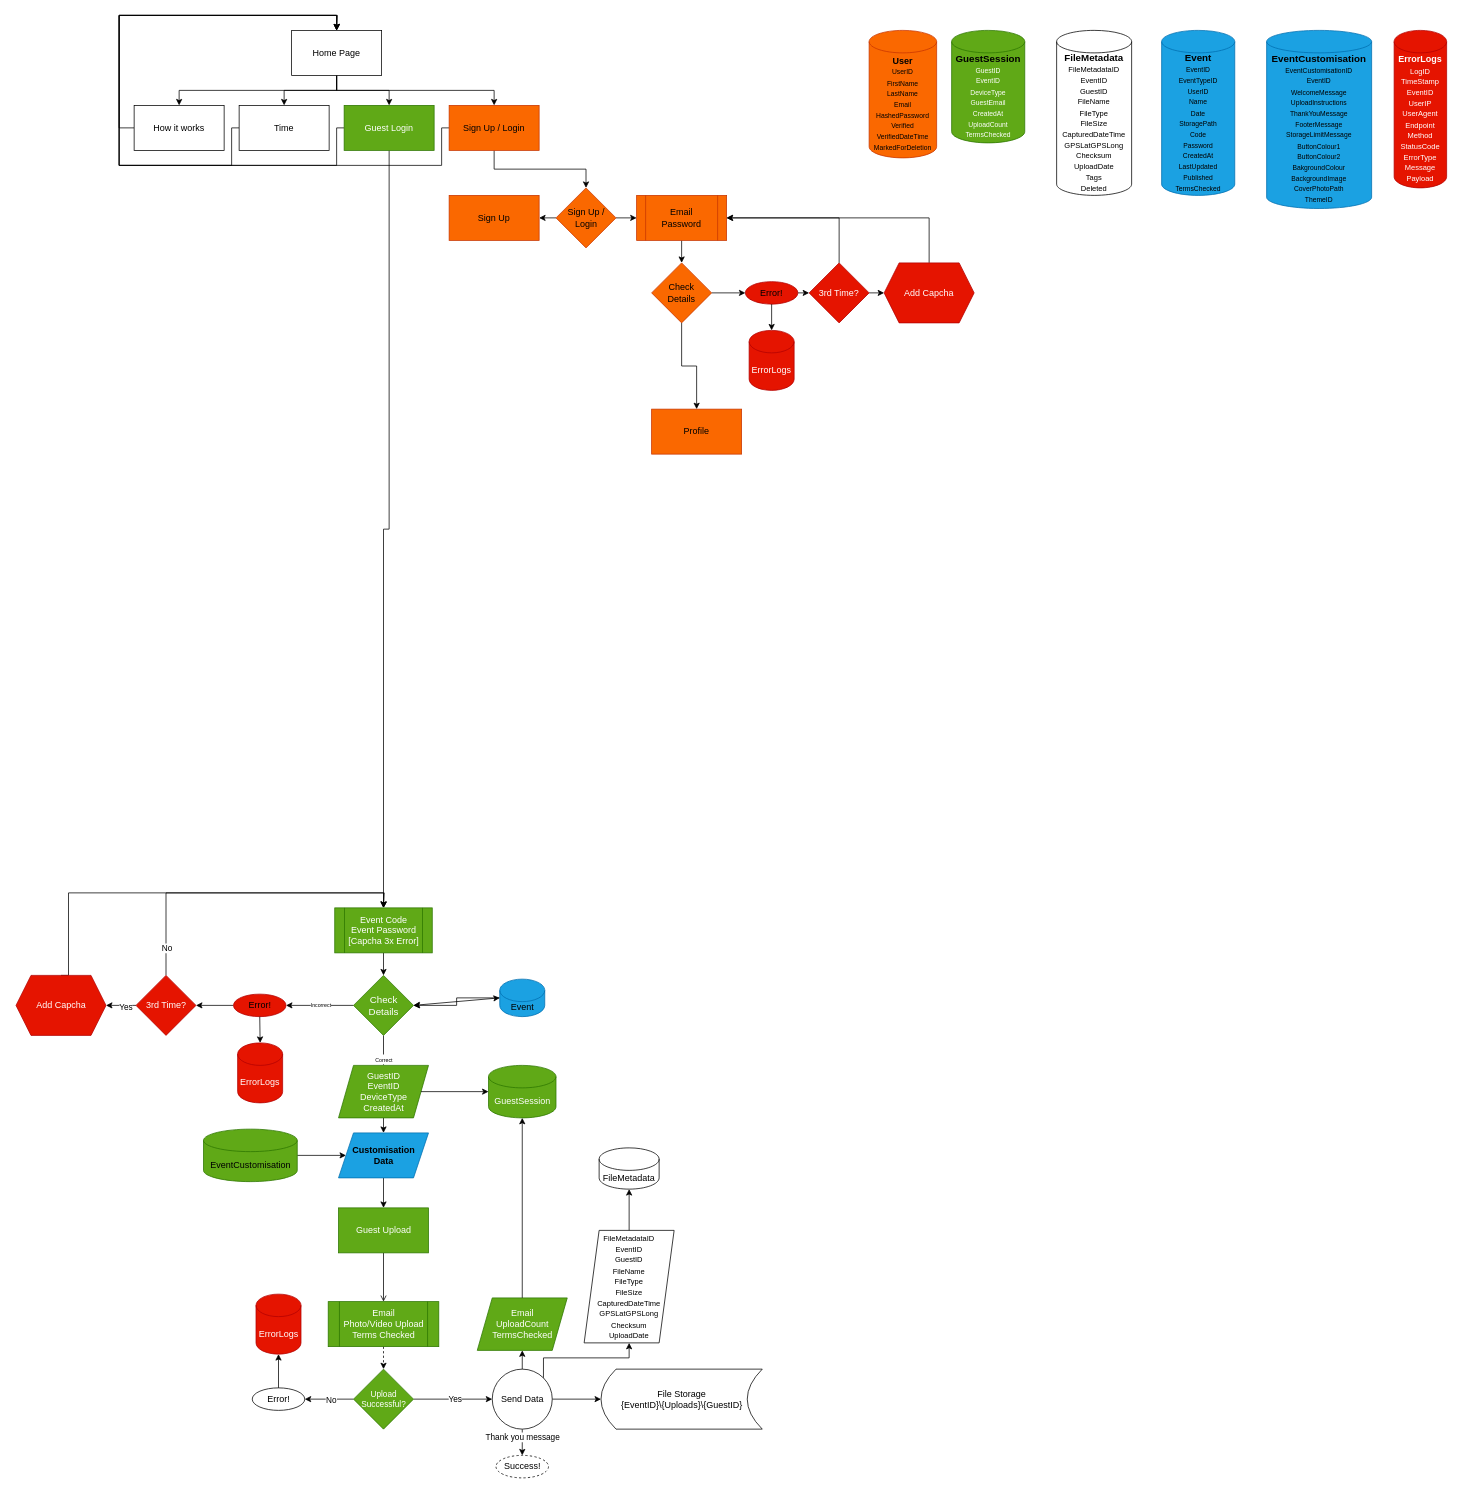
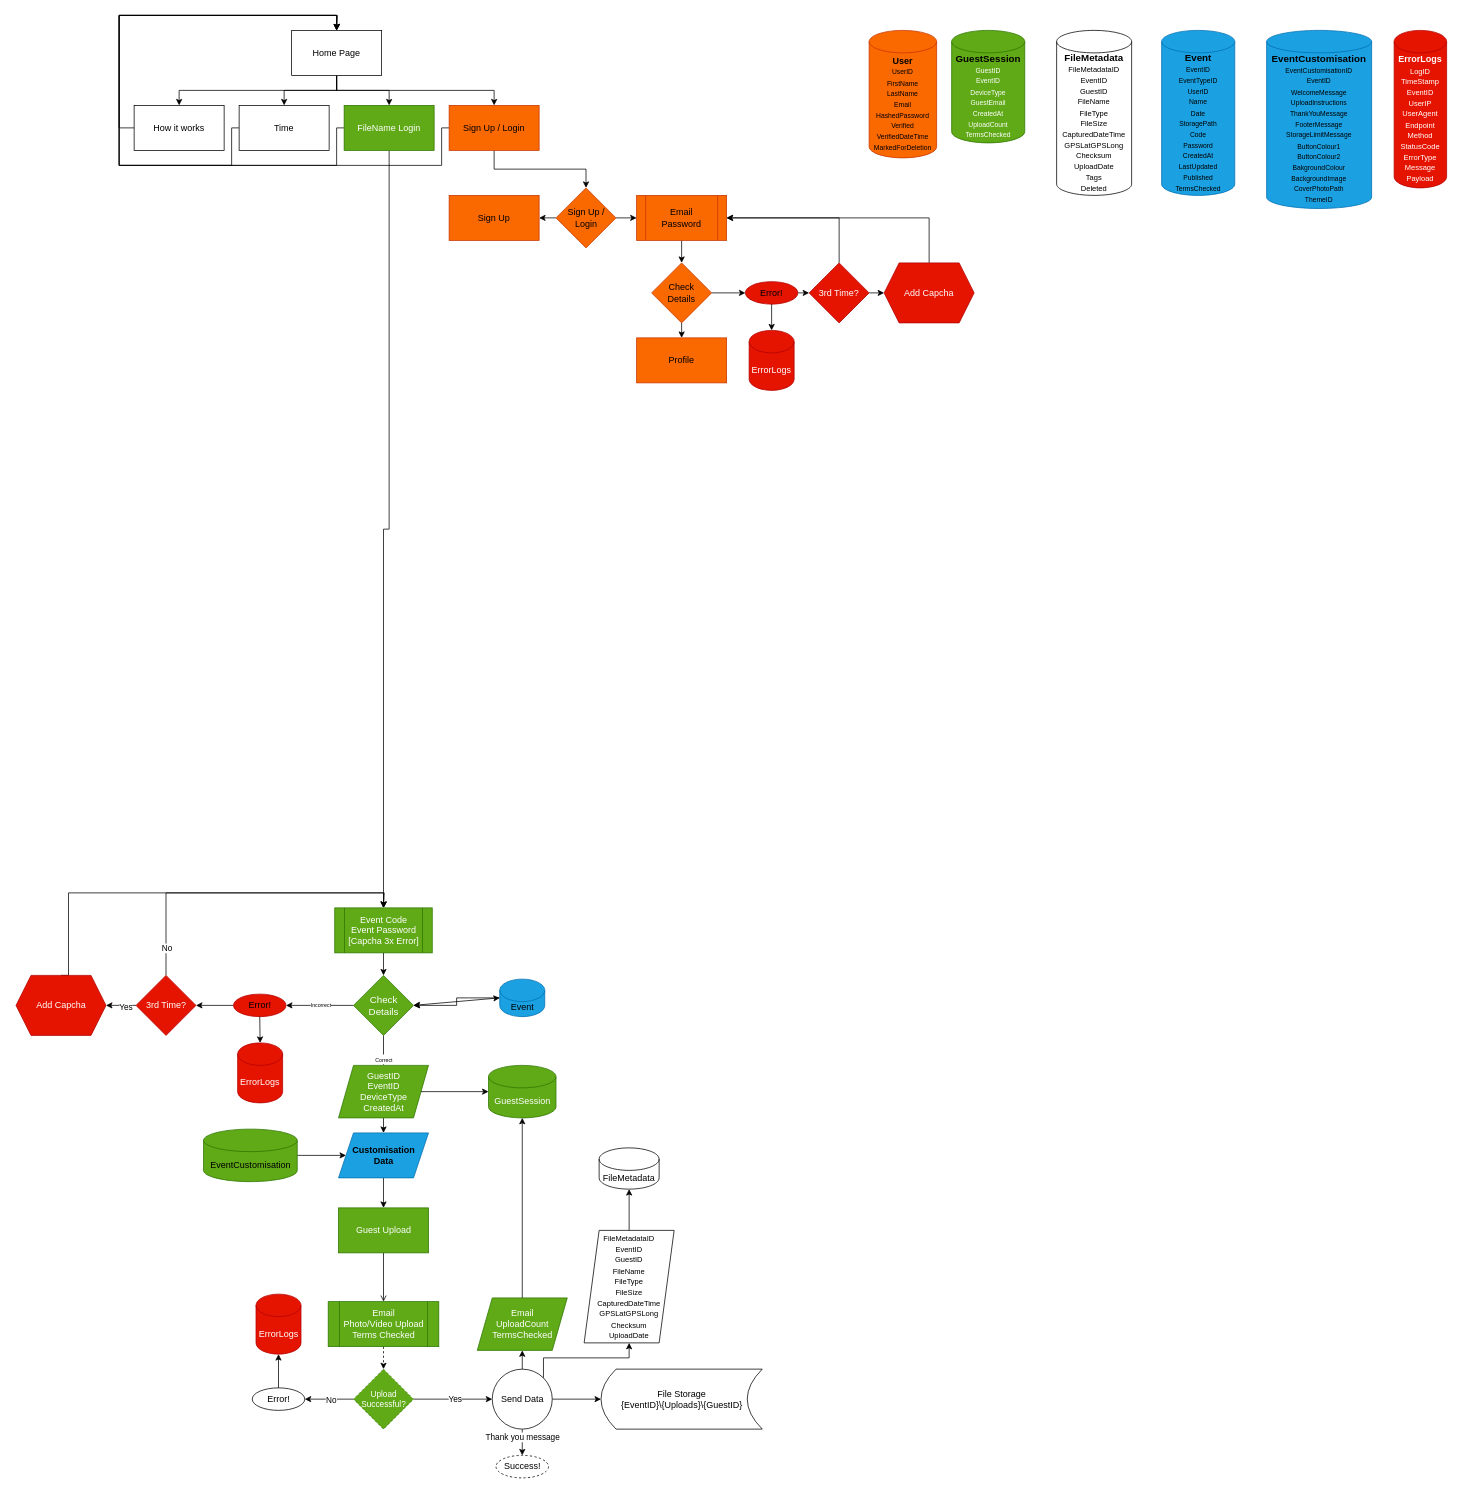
(389, 128) -> (389, 128)
(696, 432) -> (681, 360)
(383, 1399) -> (383, 1399)
